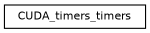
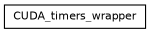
(75, 17) -> (75, 17)
